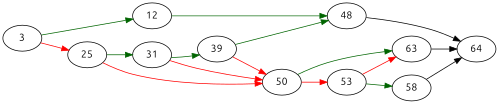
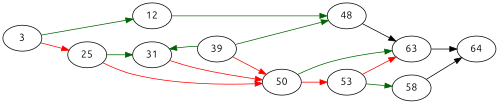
(411, 25) -> (376, 31)
(182, 57) -> (187, 47)
